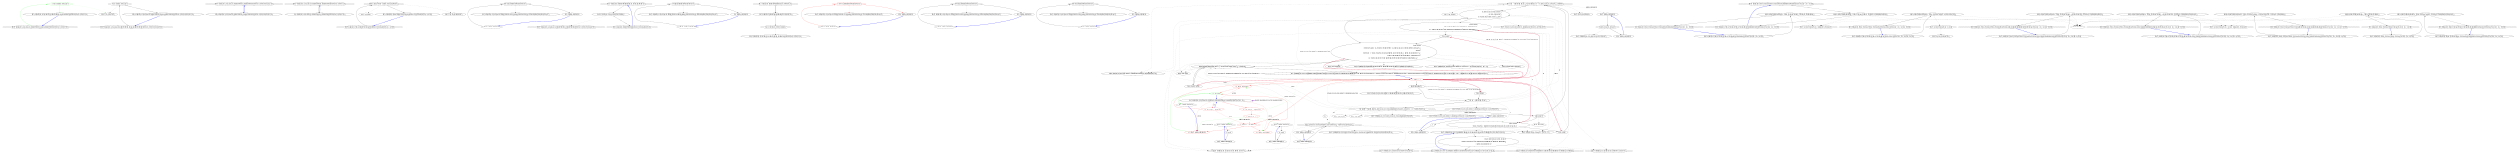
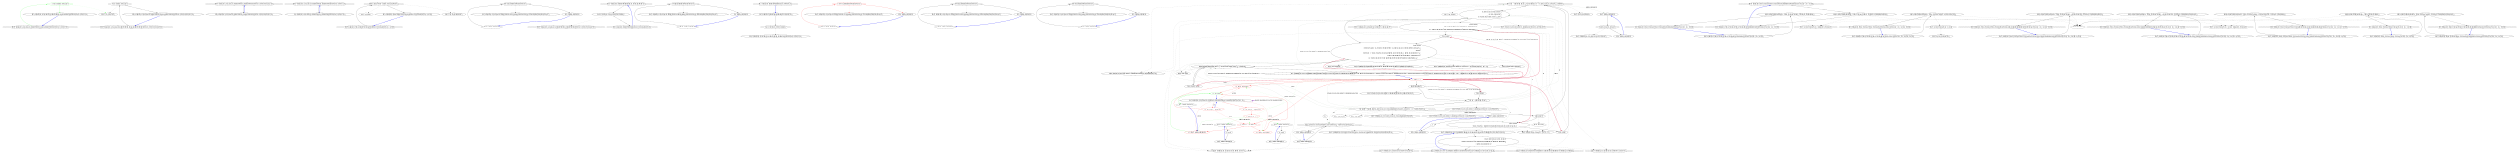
none -> (1373, 27)
